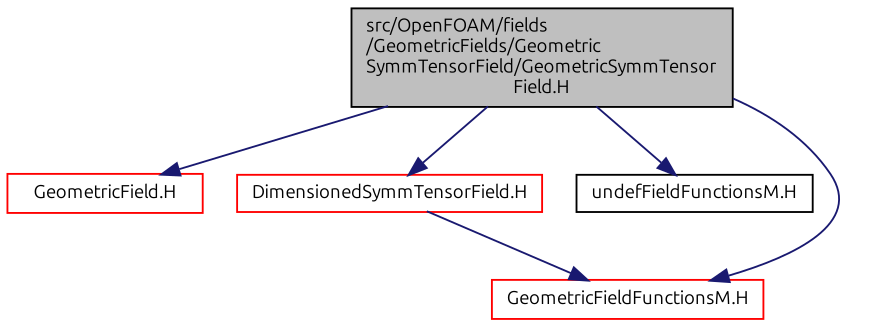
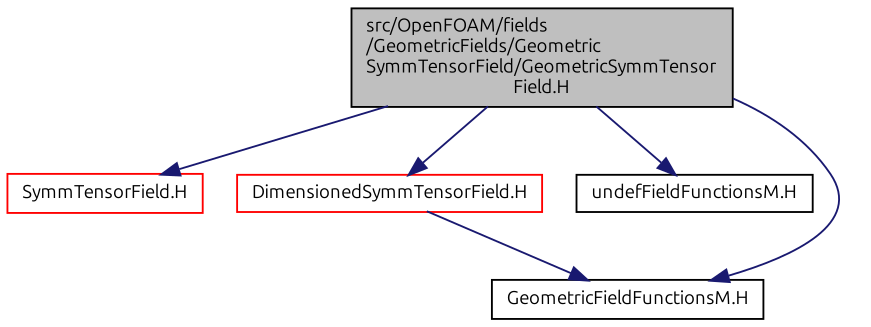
(105, 193) -> (105, 193)
(628, 299) -> (628, 299)
